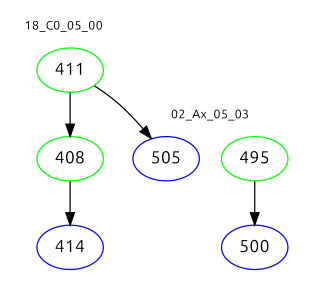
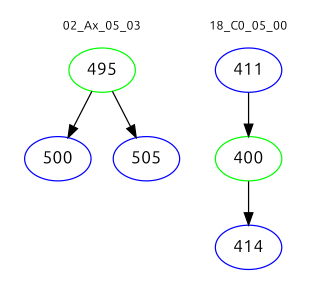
(70, 70) -> (249, 70)
(131, 116) -> (121, 109)
(70, 159) -> (249, 159)
